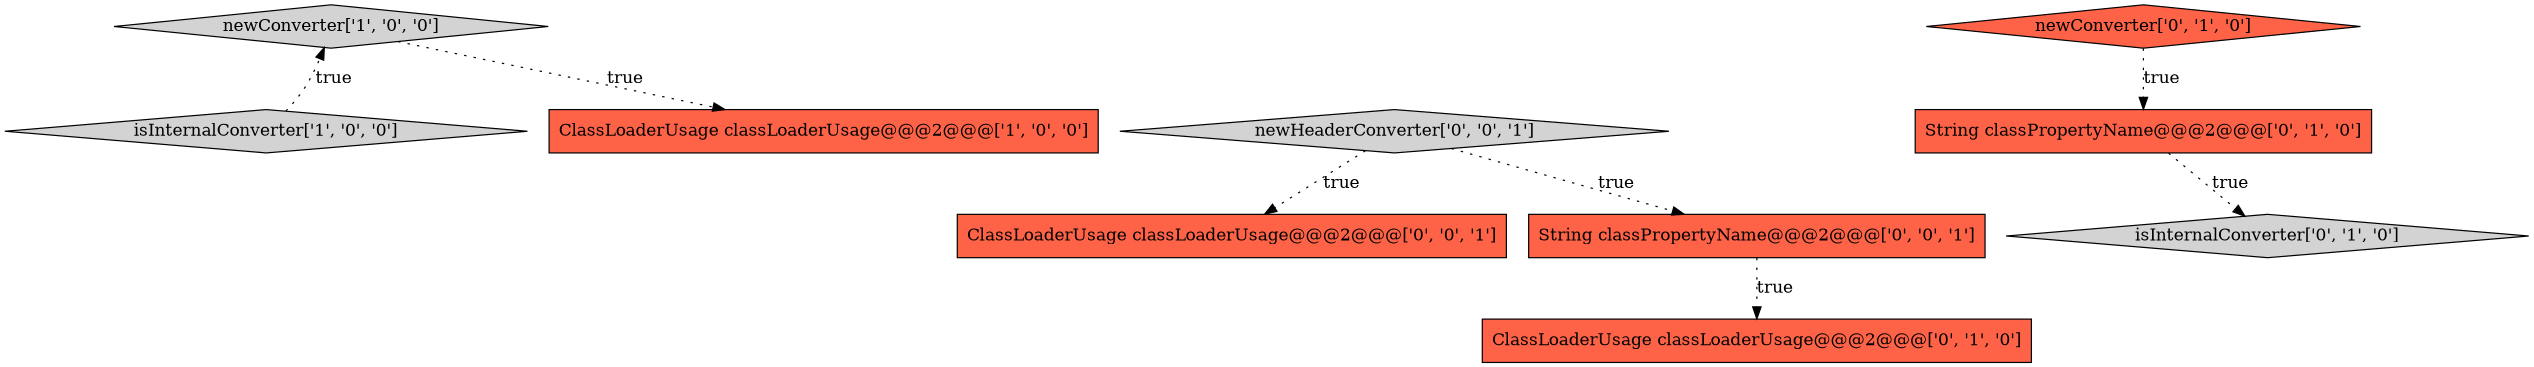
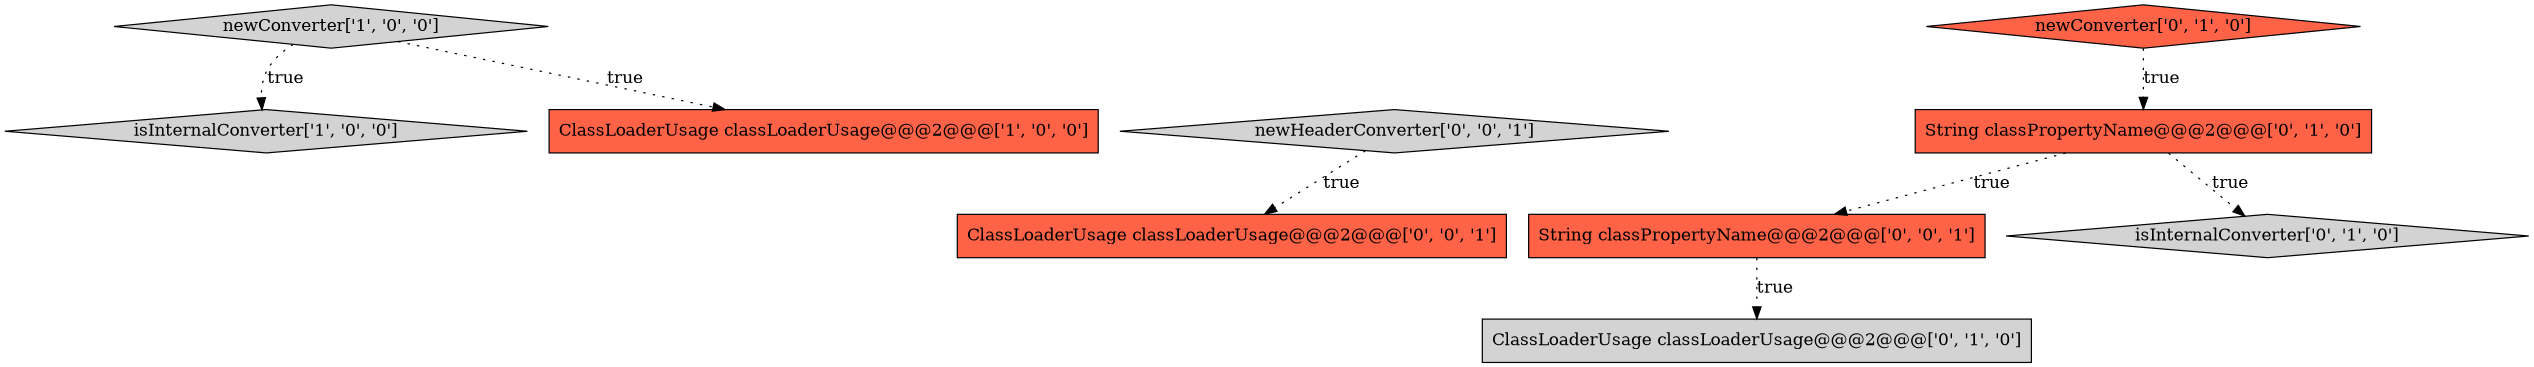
(305, 87) -> (269, 66)
(1562, 180) -> (1956, 182)
(1757, 341) -> (1757, 341)
